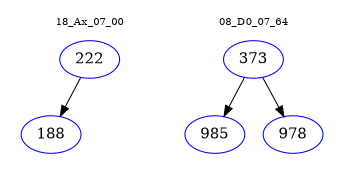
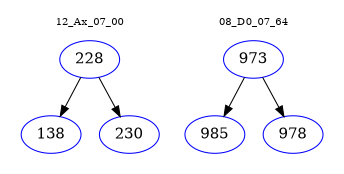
(90, 22) -> (90, 22)
(90, 59) -> (90, 59)
(253, 59) -> (253, 59)
(51, 135) -> (51, 135)
none -> (129, 135)
